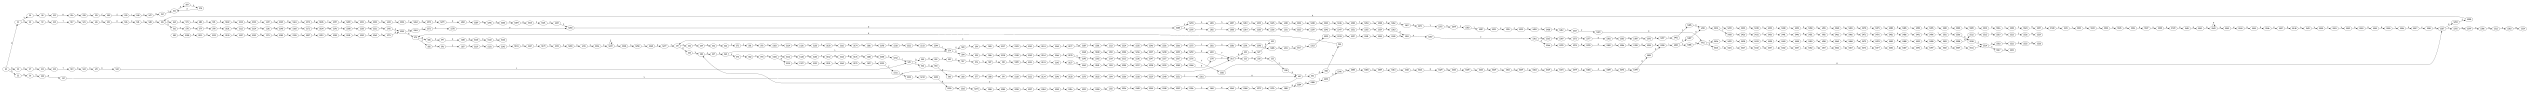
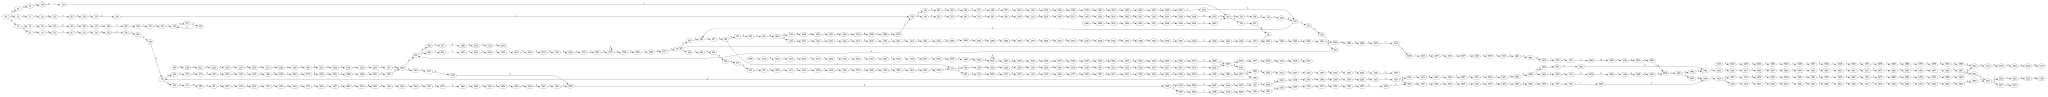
(1964, 28) -> (1967, 72)
(1541, 42) -> (1536, 75)
(1709, 42) -> none
